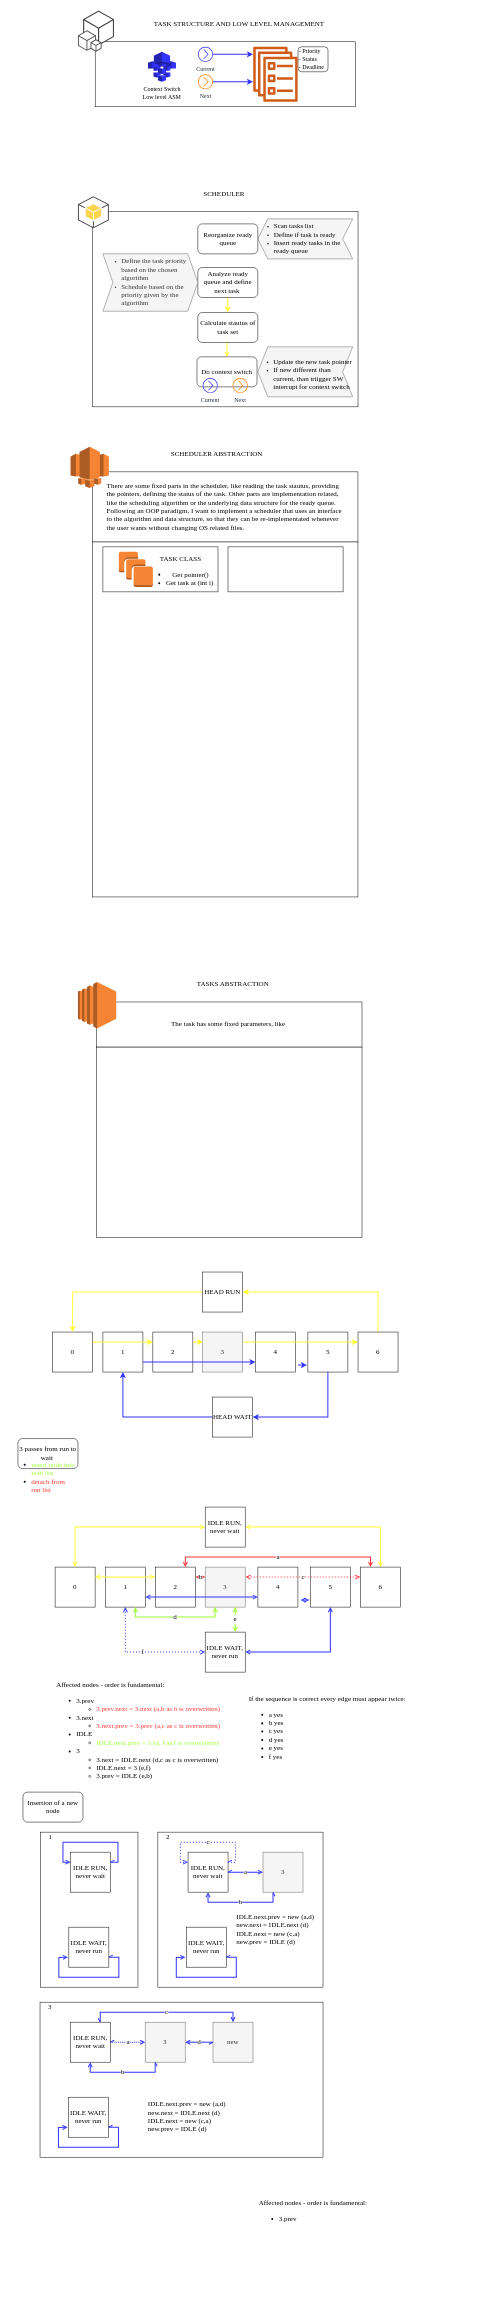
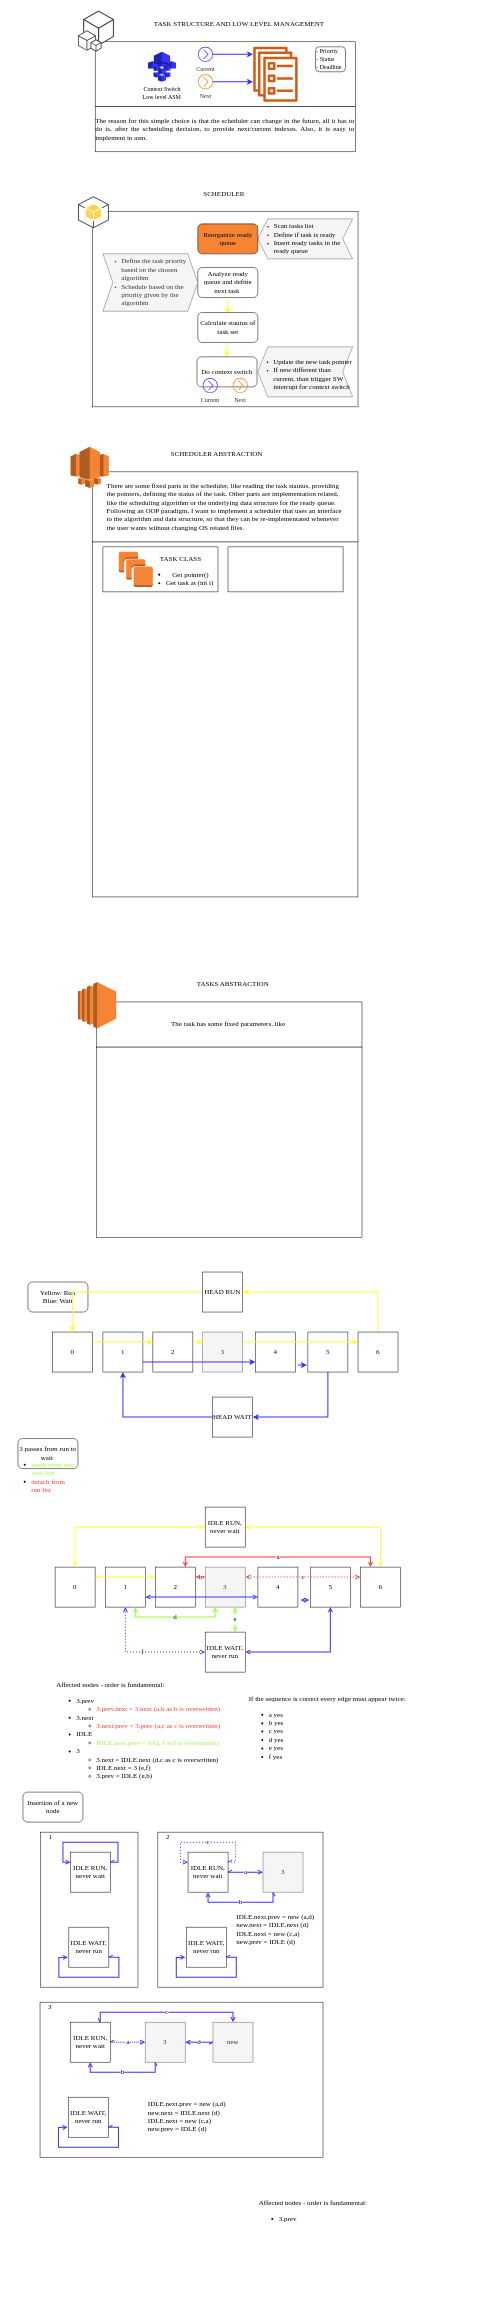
(313, 59) -> (330, 59)
none -> (225, 129)
(228, 239) -> (228, 239)
(228, 305) -> (228, 305)
(227, 351) -> (227, 351)
none -> (58, 1297)
